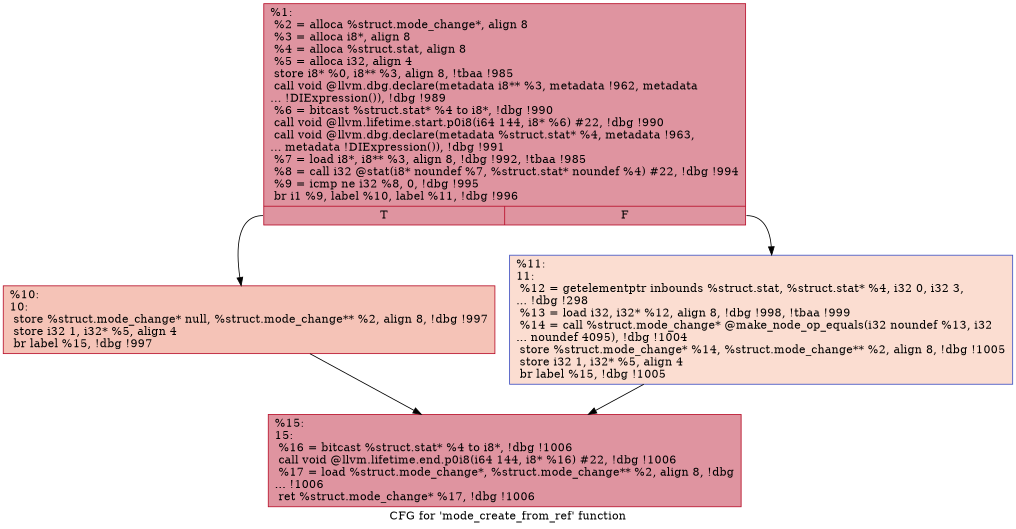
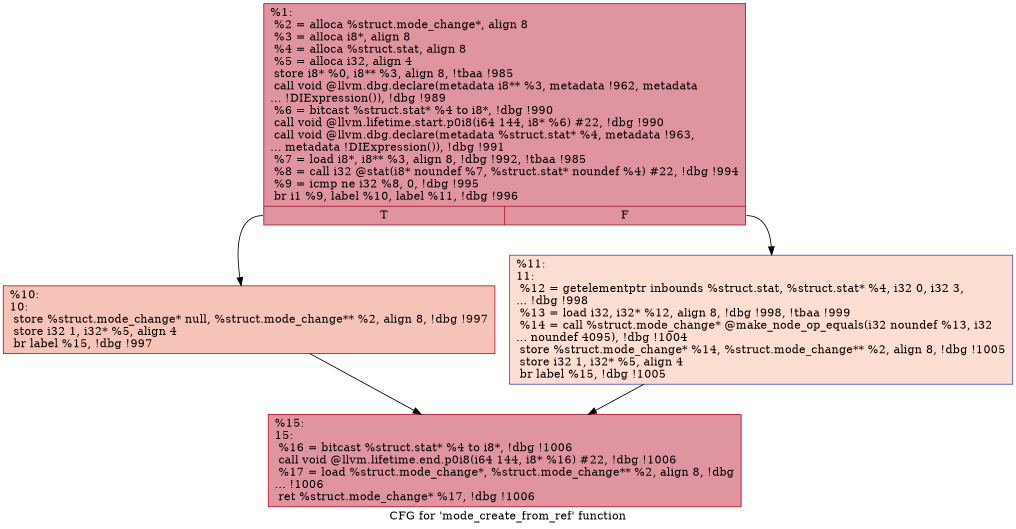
(552, 301) -> (552, 301)
